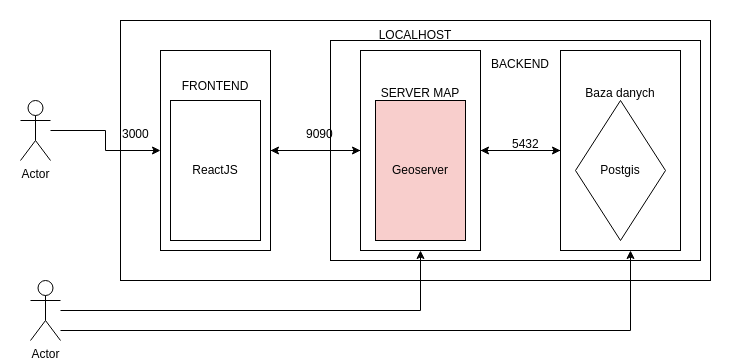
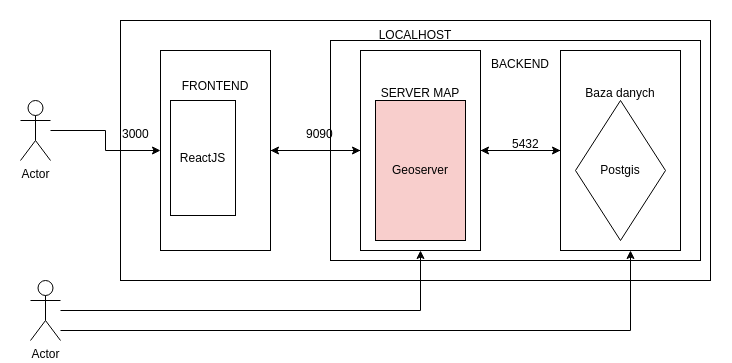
(216, 171) -> (203, 158)
